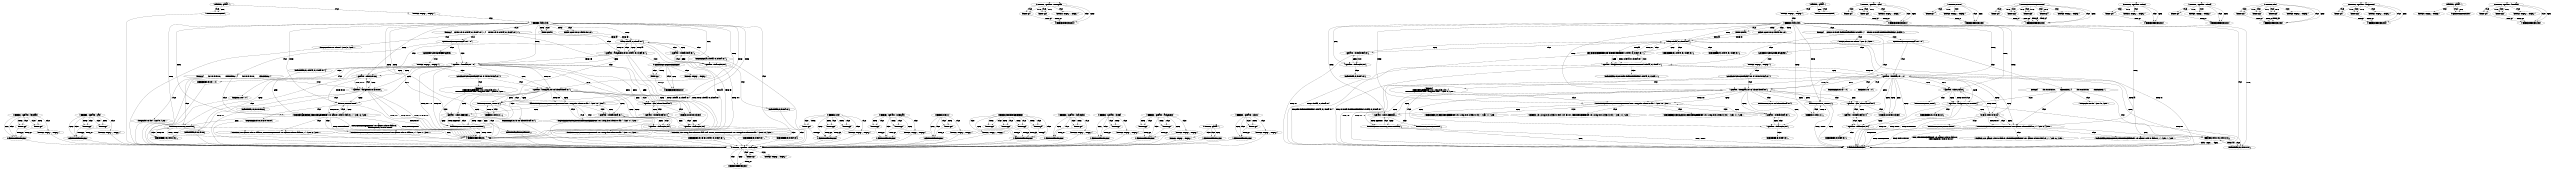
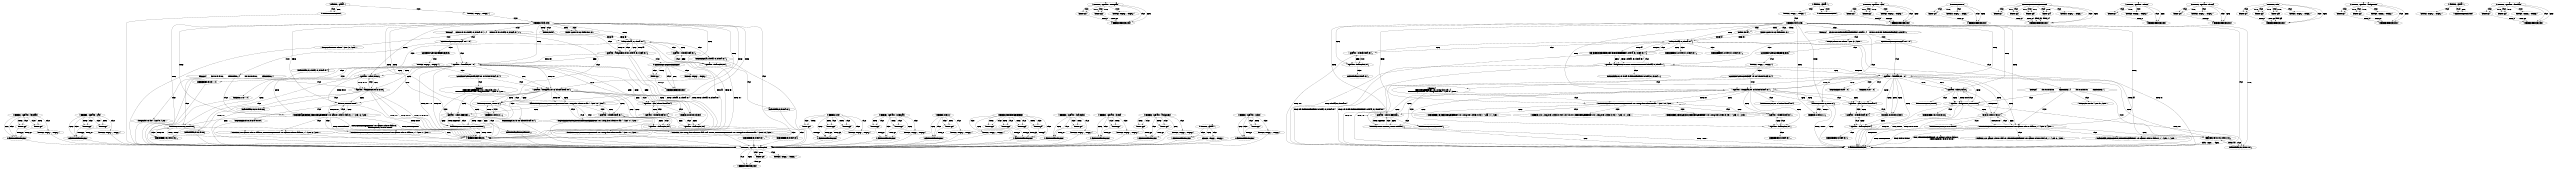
(706, 138) -> none
